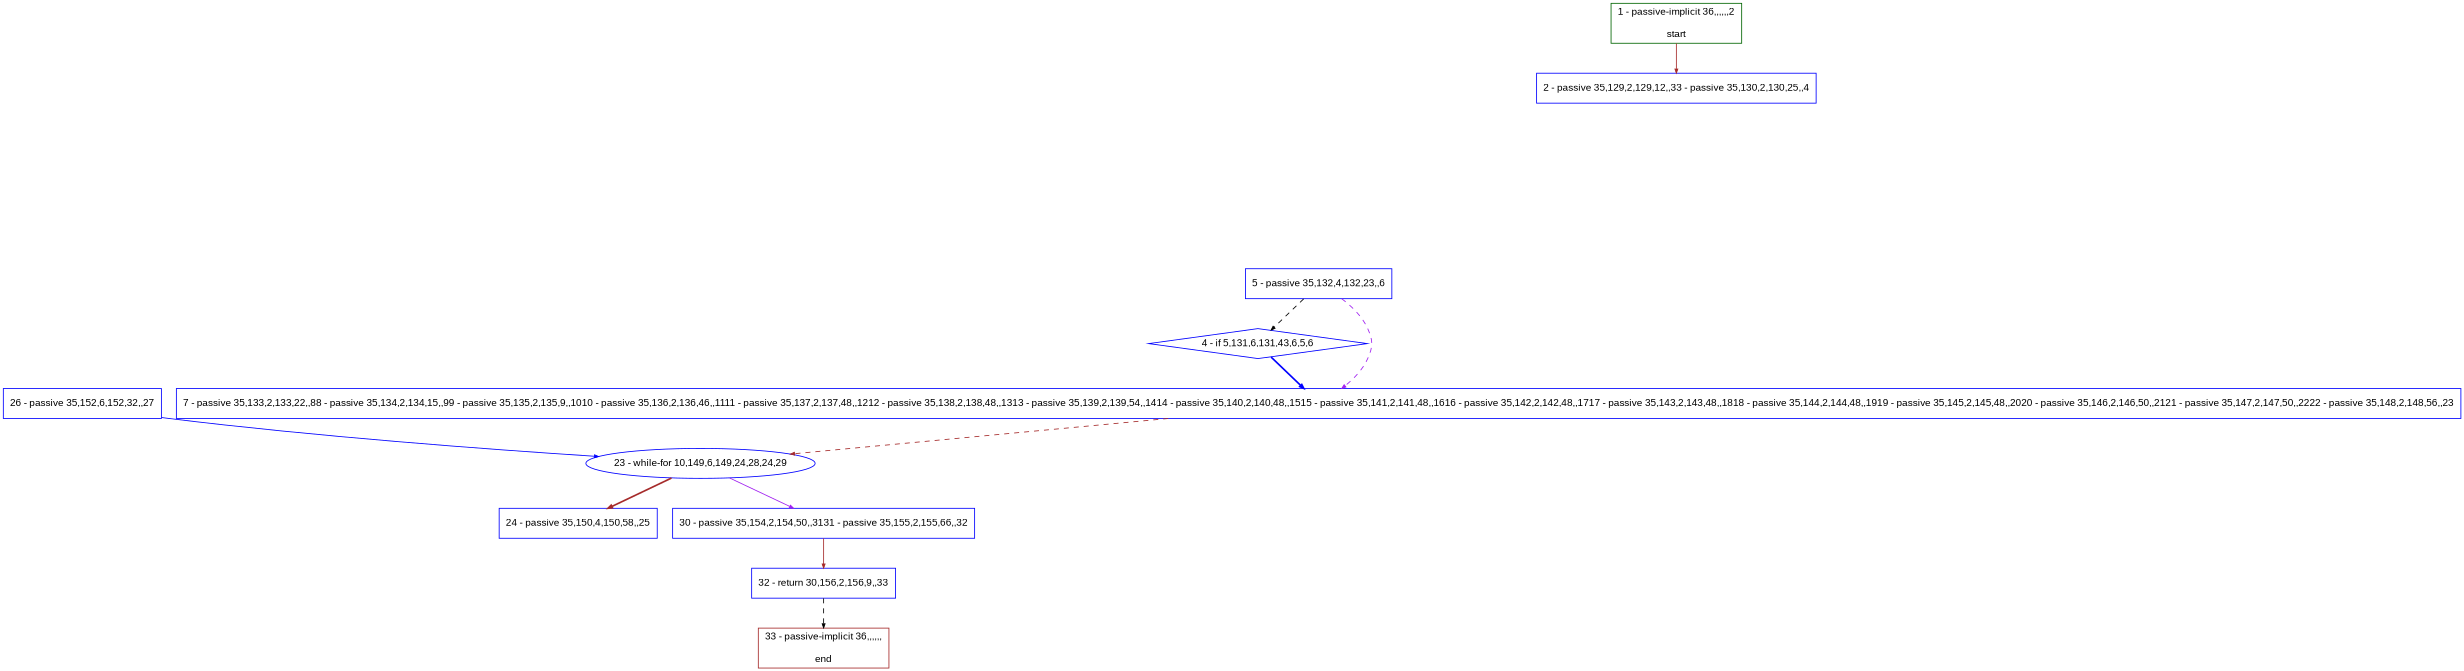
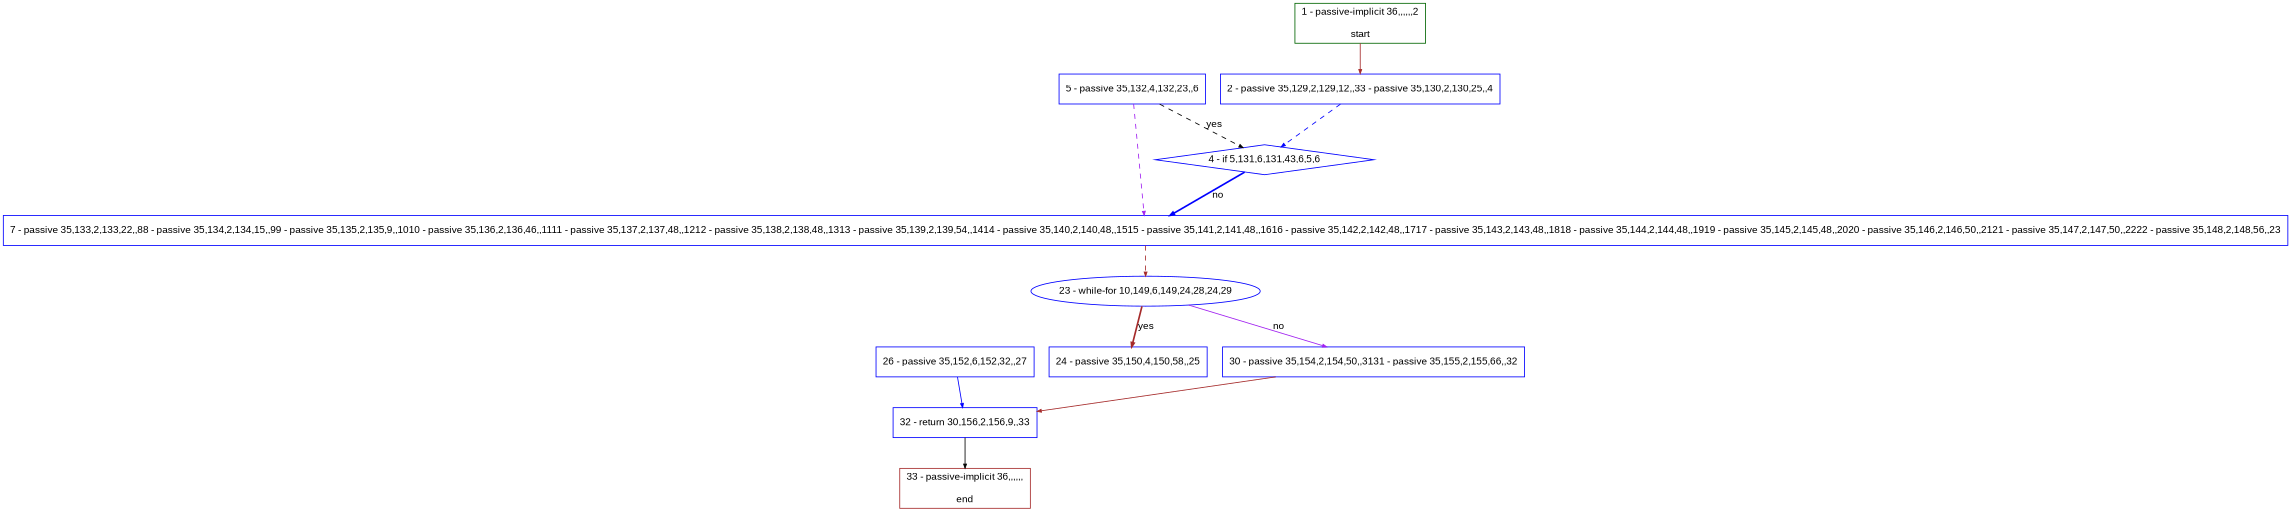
none -> (1313, 124)
(378, 440) -> (960, 390)
(824, 611) -> (965, 451)
(1439, 668) -> (1146, 327)
